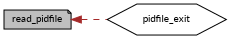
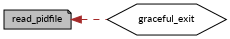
(167, 20) -> (167, 20)
